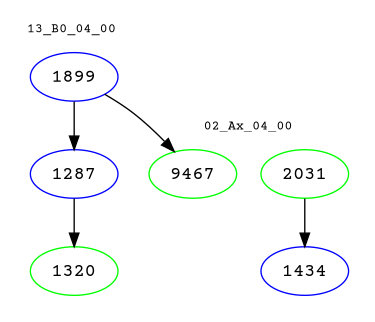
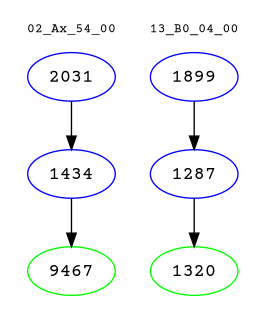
(148, 126) -> (71, 216)
(249, 126) -> (72, 29)
(305, 174) -> (71, 77)
